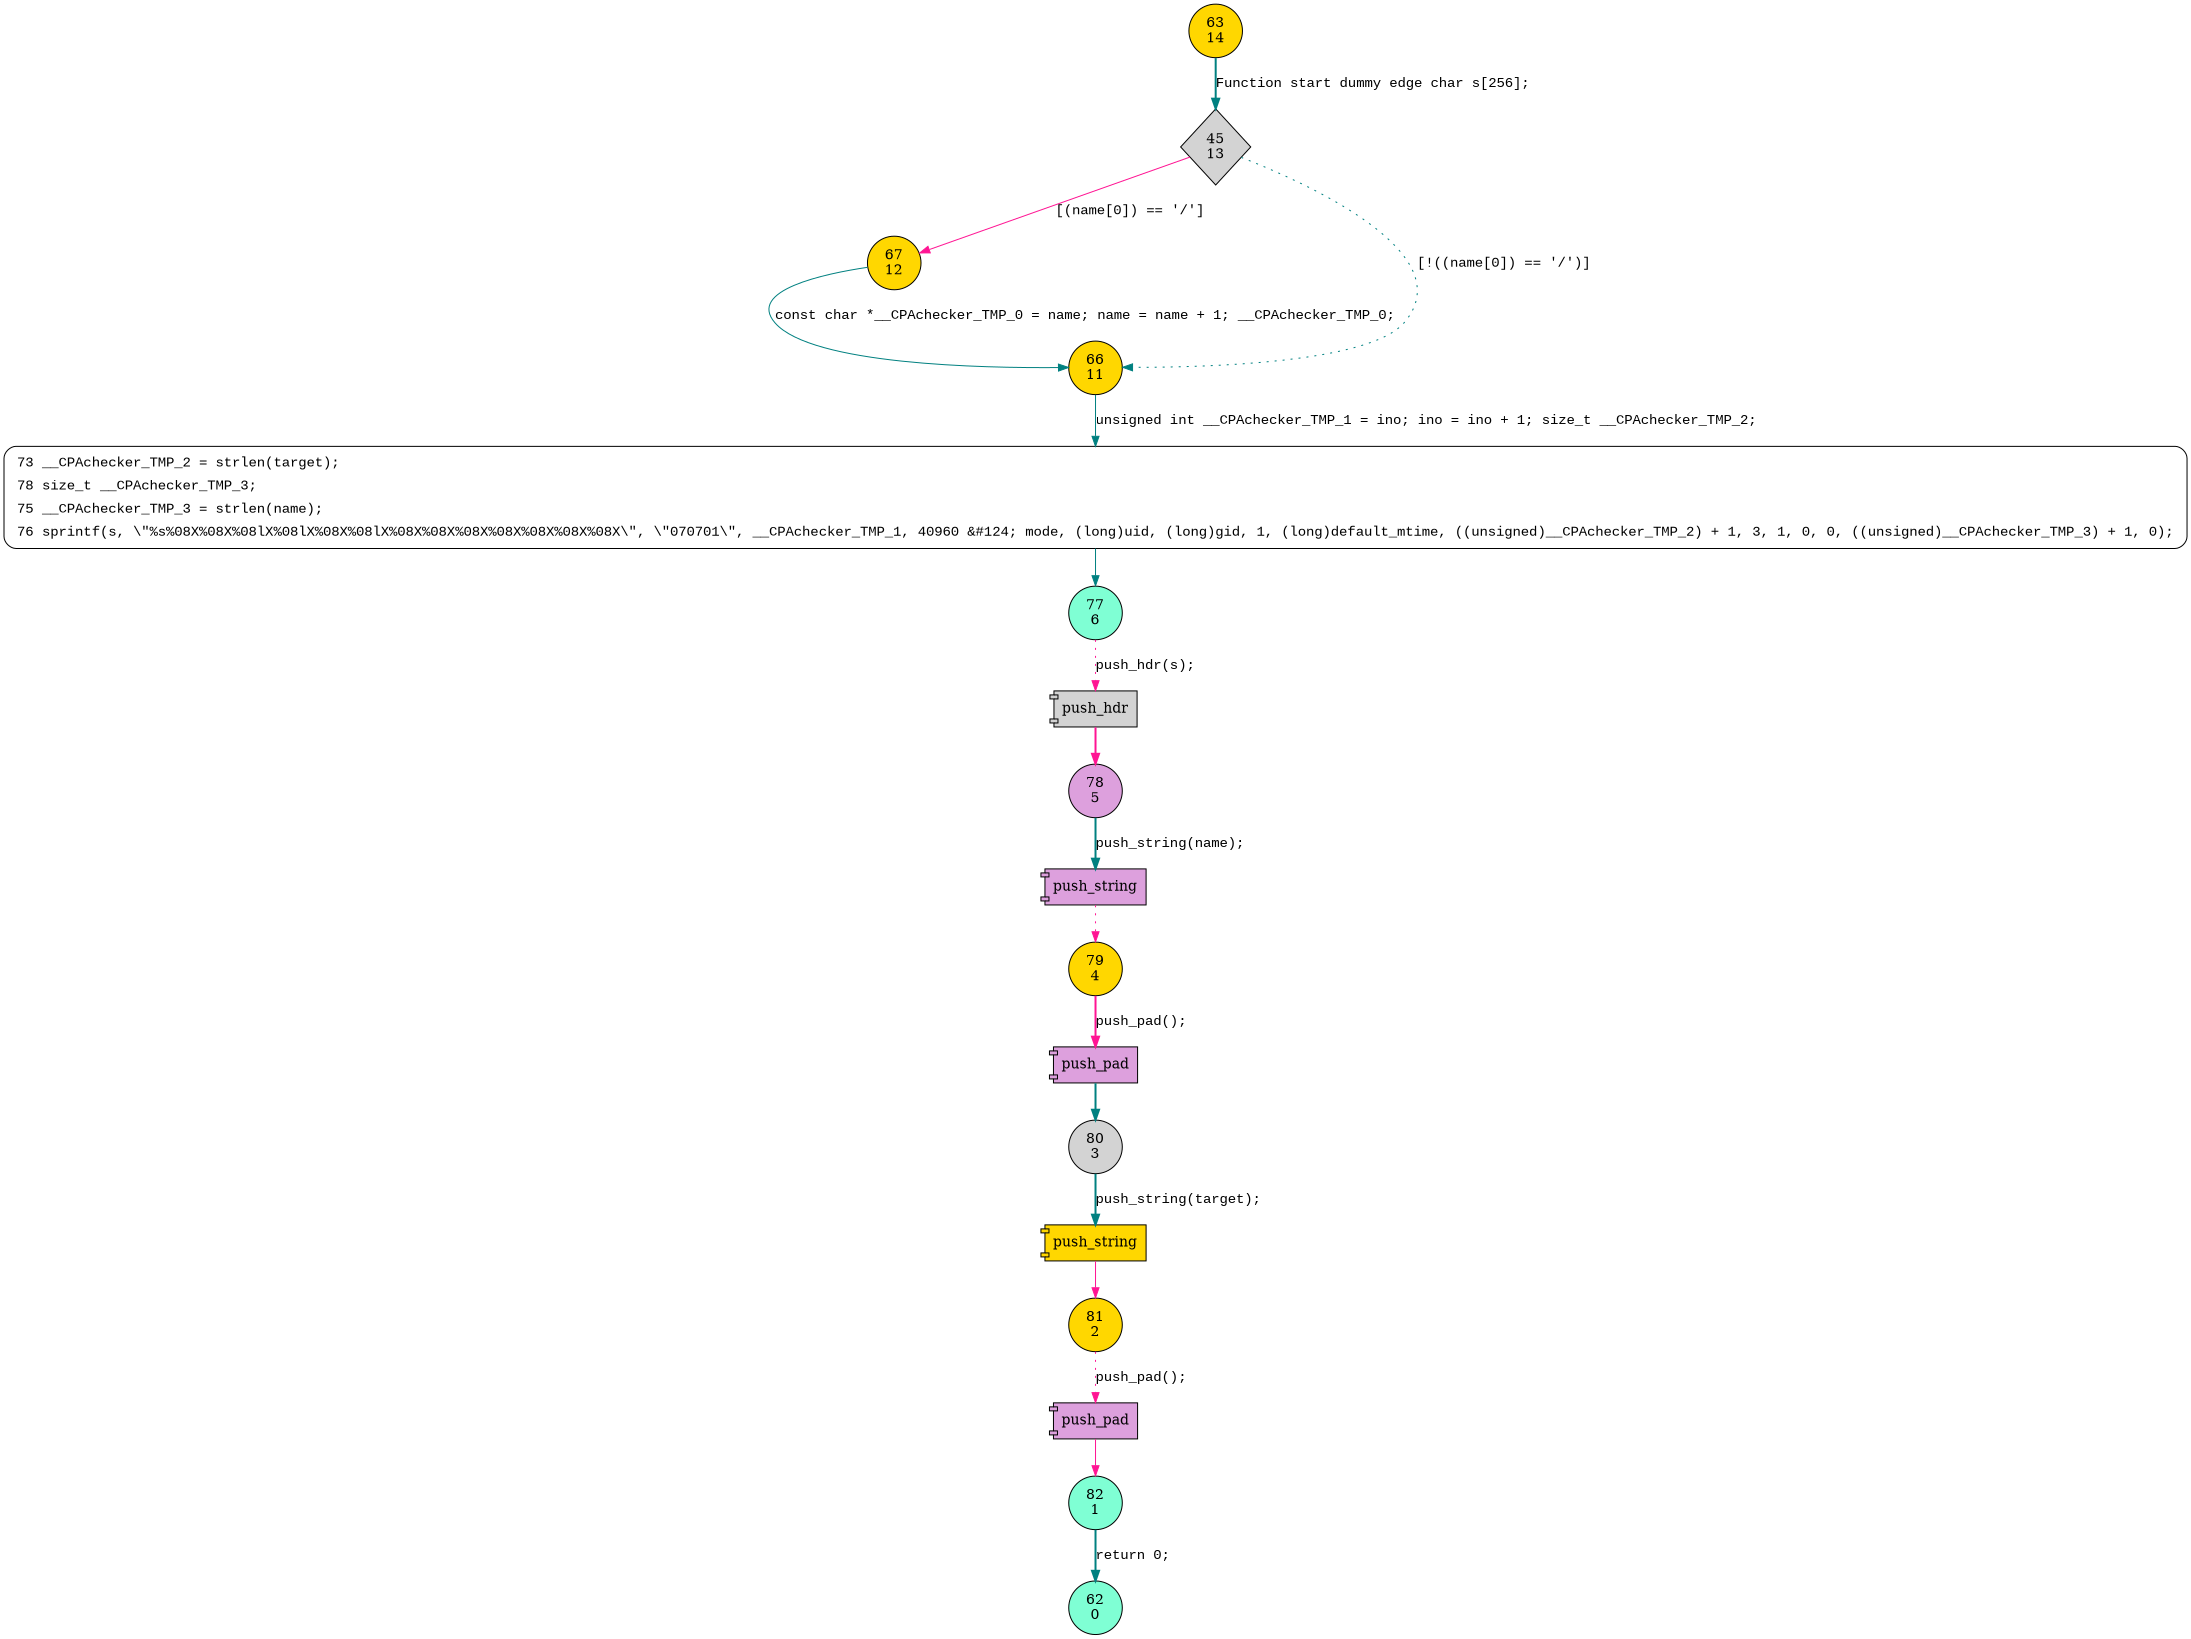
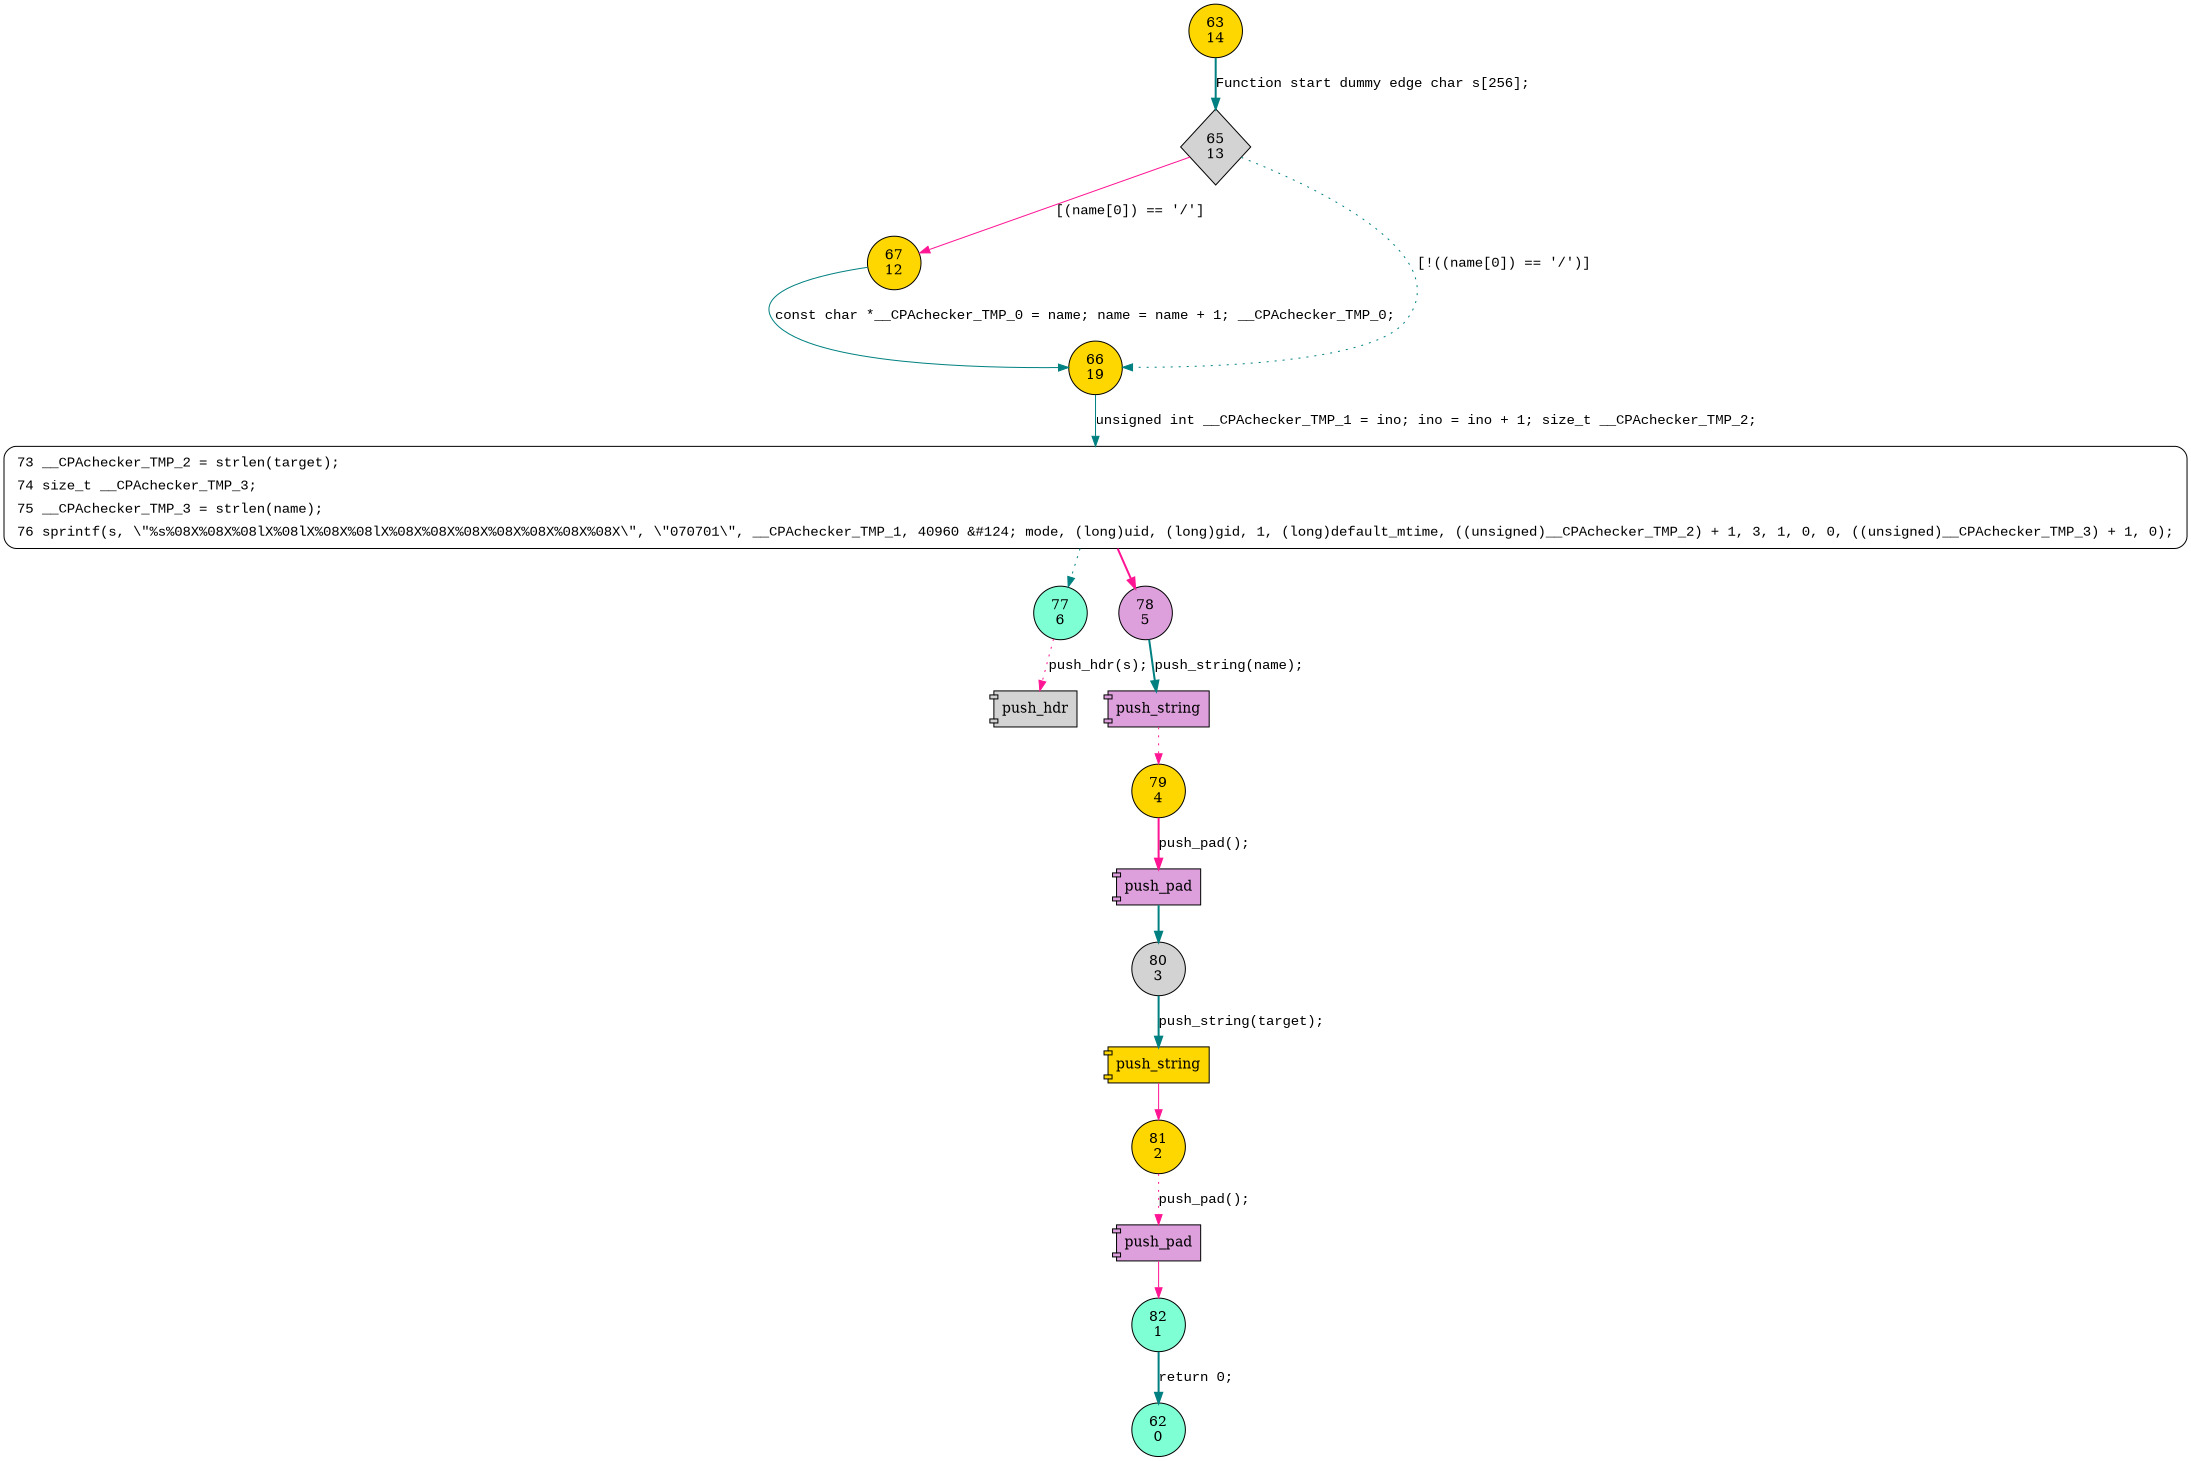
(1216, 147) -> (1216, 147)
(1096, 368) -> (1096, 368)
(26, 485) -> (26, 485)
(1096, 562) -> (1076, 563)
(1096, 740) -> (1124, 564)
